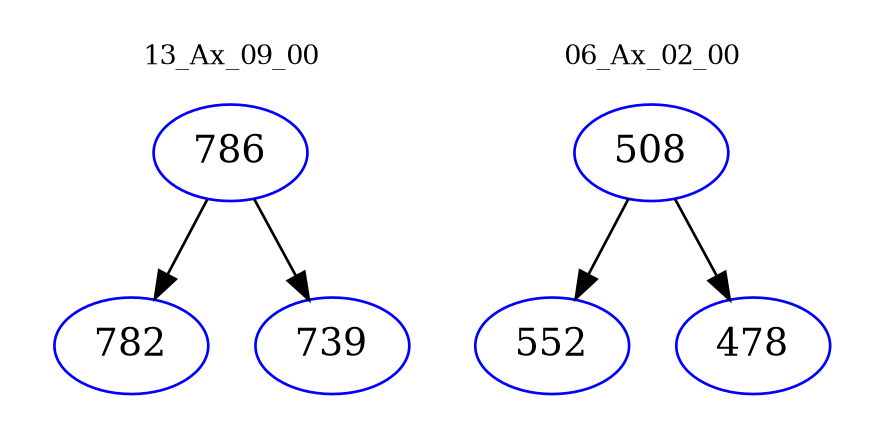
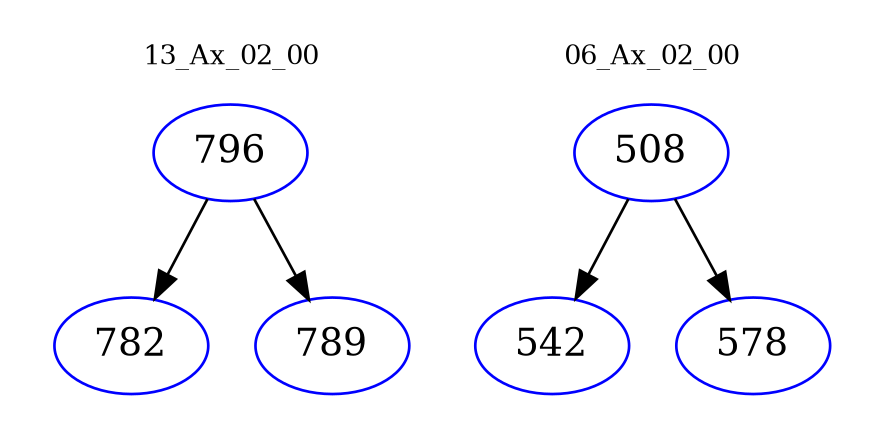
(232, 58) -> (232, 58)
(231, 153) -> (231, 153)
(332, 346) -> (332, 346)
(552, 346) -> (552, 346)
(753, 346) -> (753, 346)
